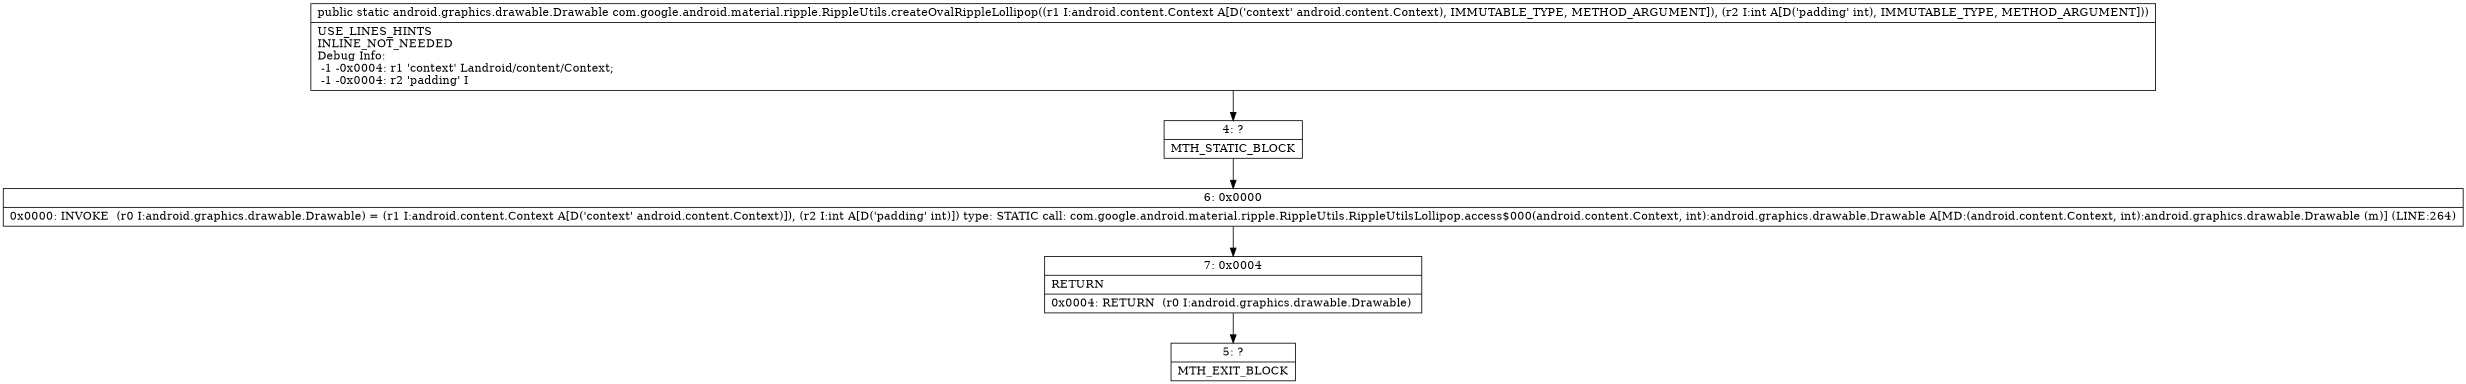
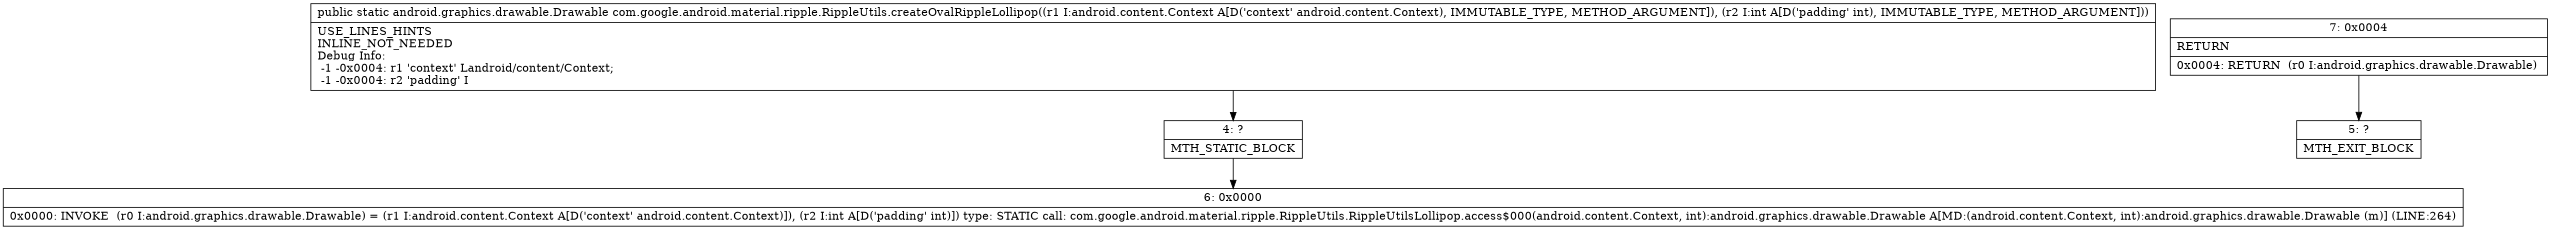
(1233, 237) -> none
